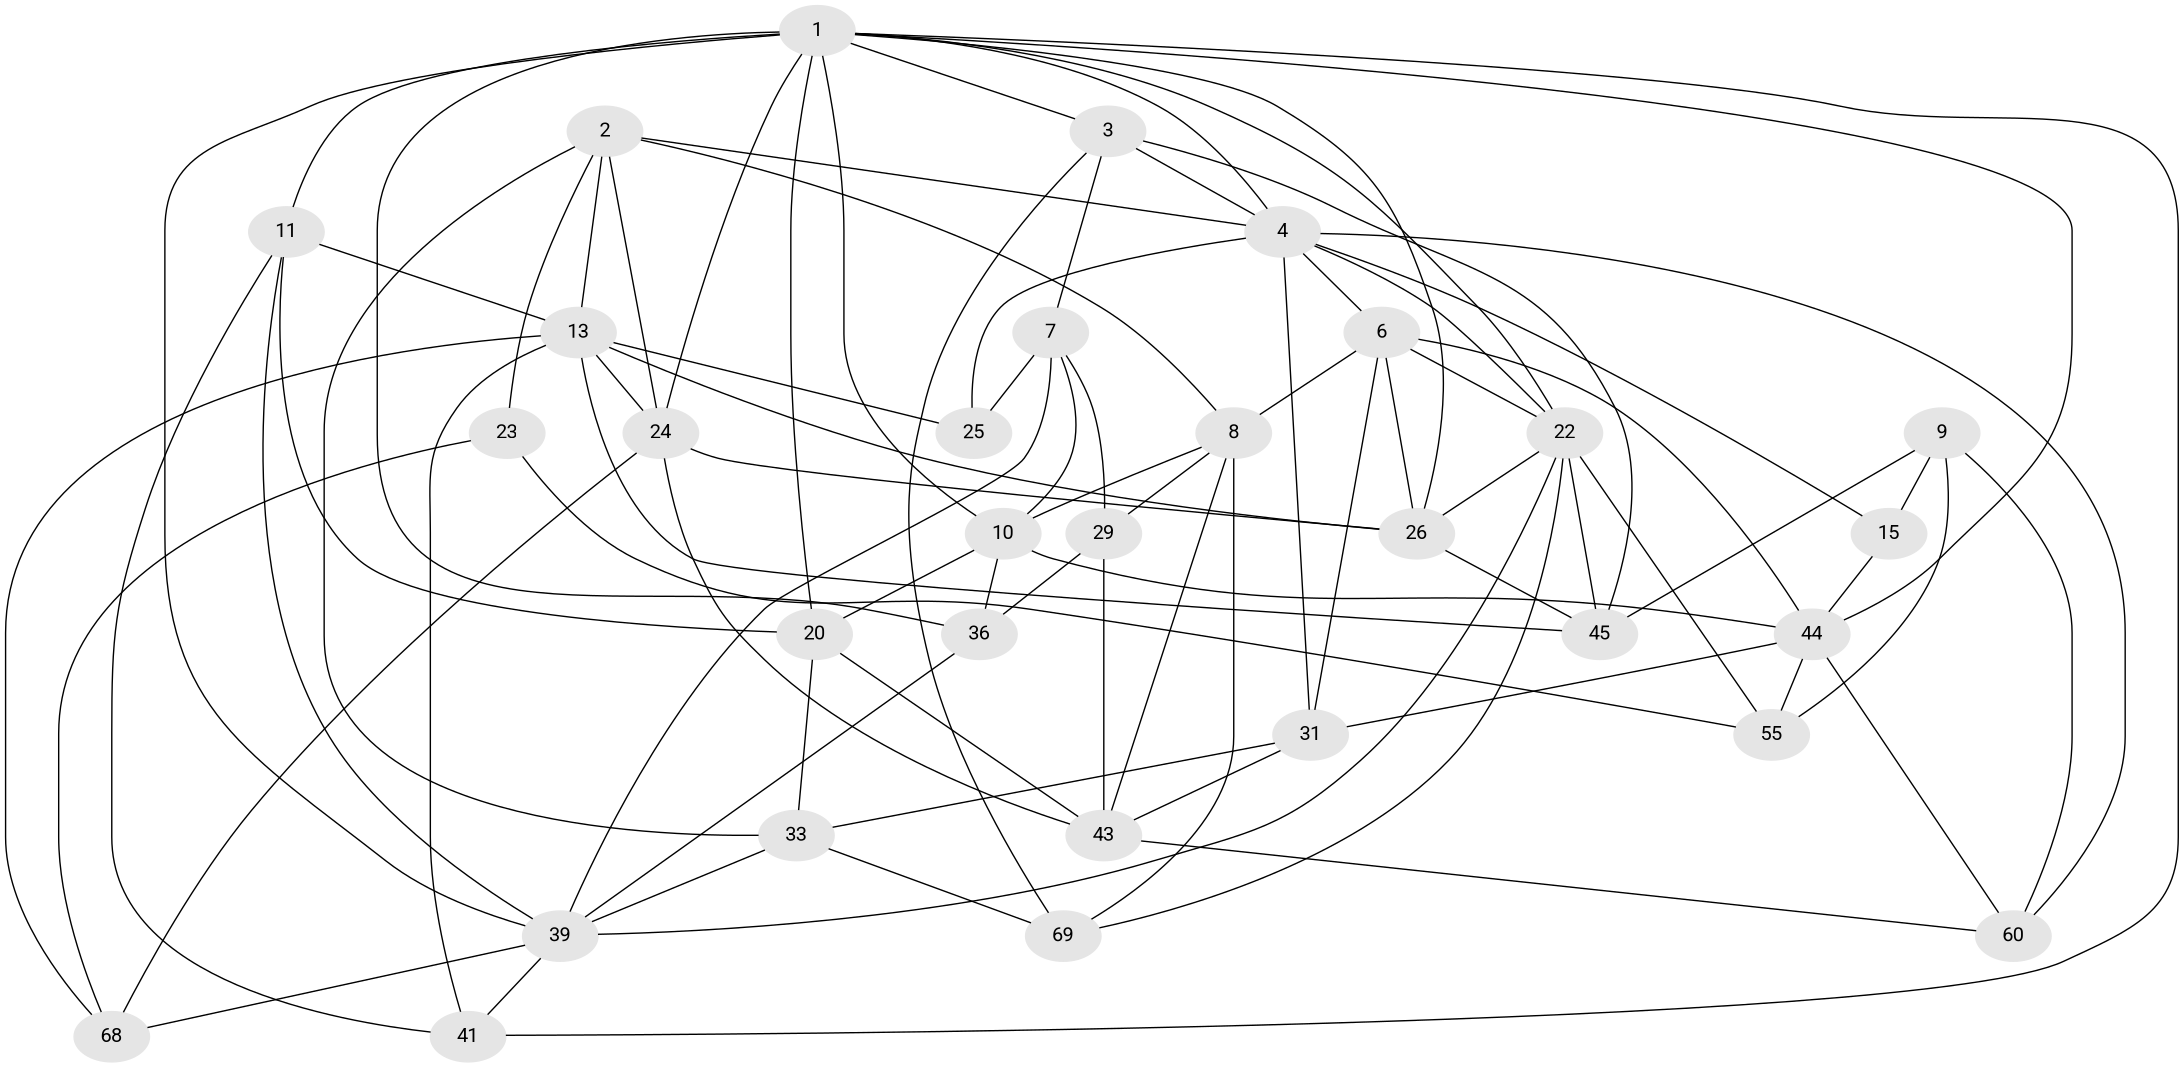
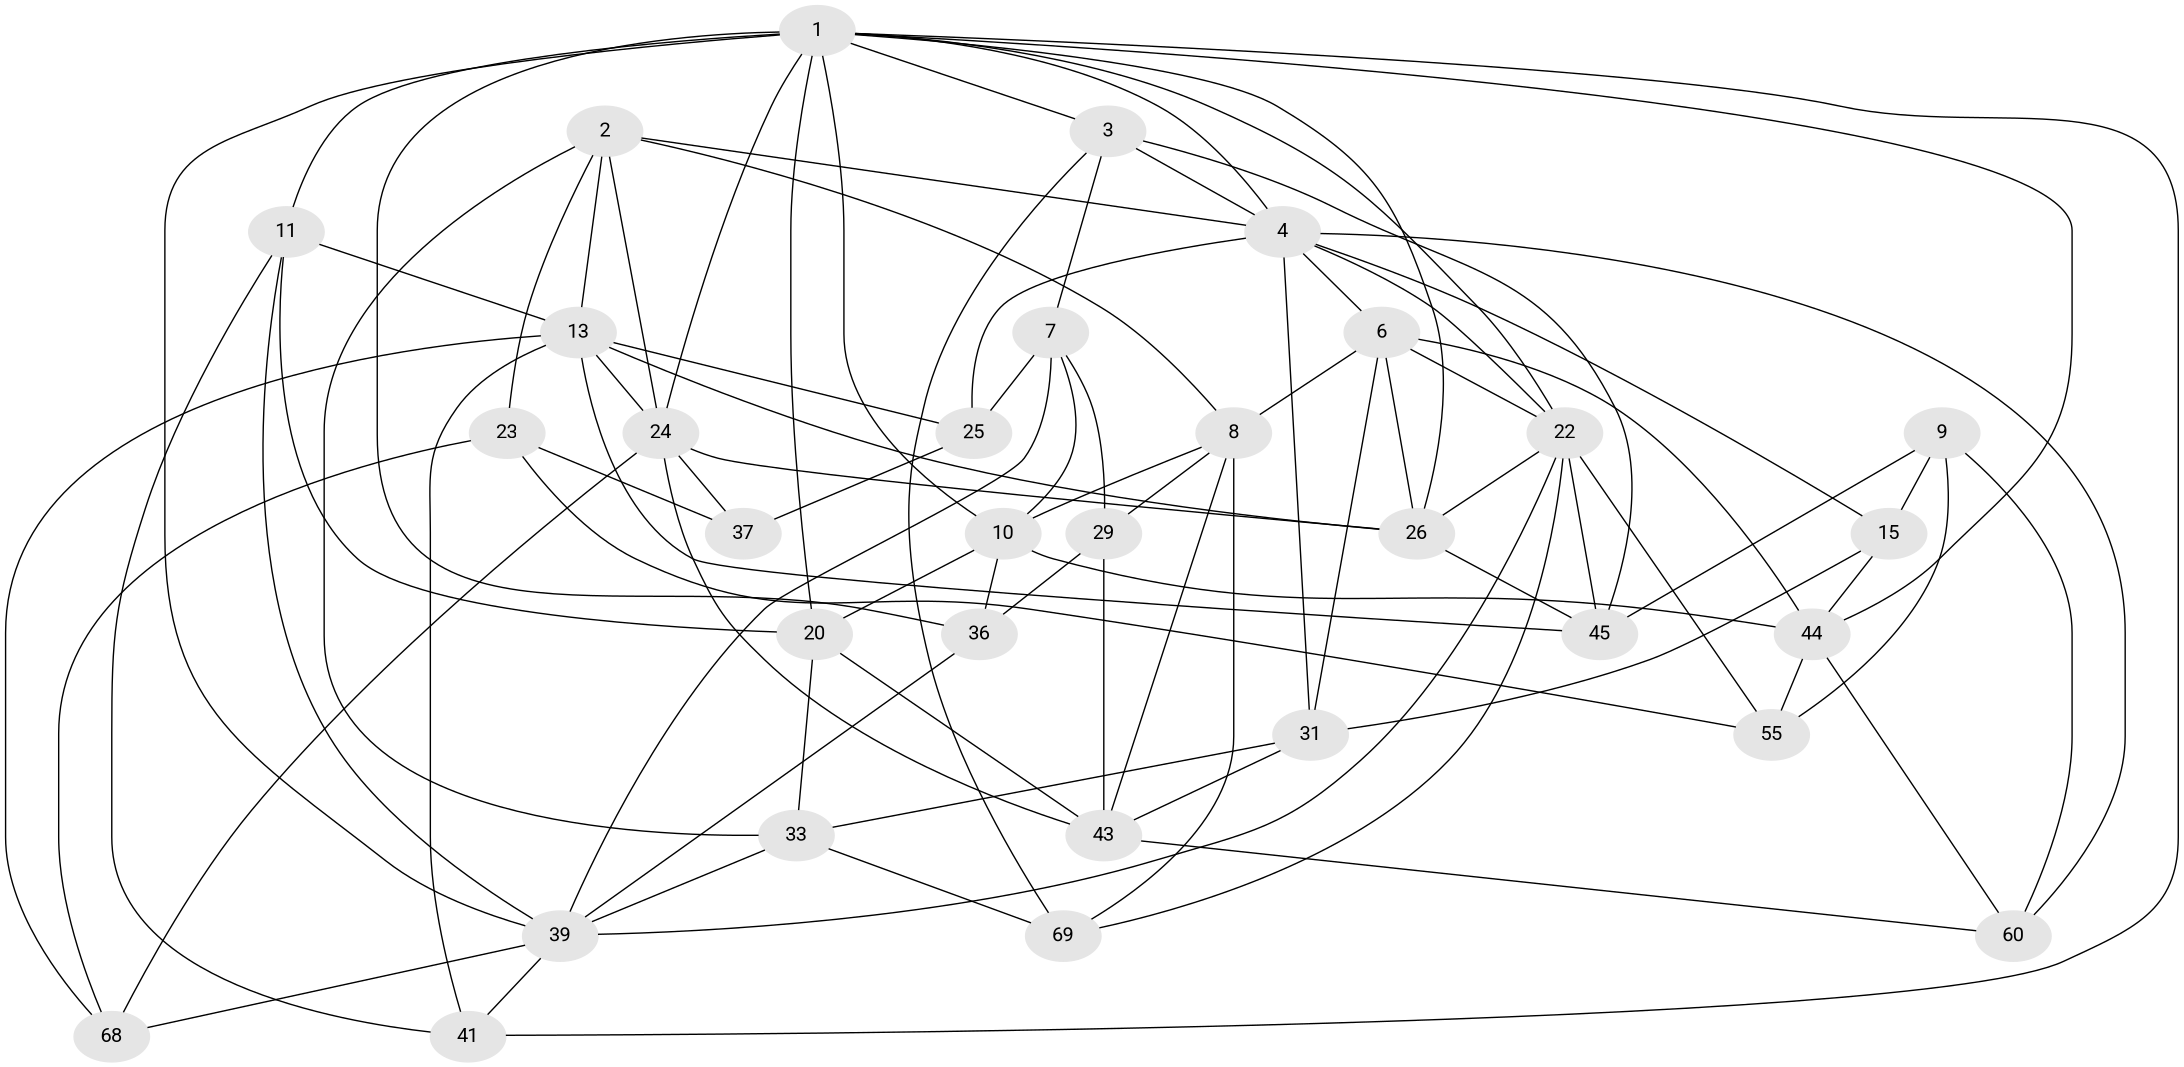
none -> (743, 534)
(1562, 686) -> (1615, 671)
